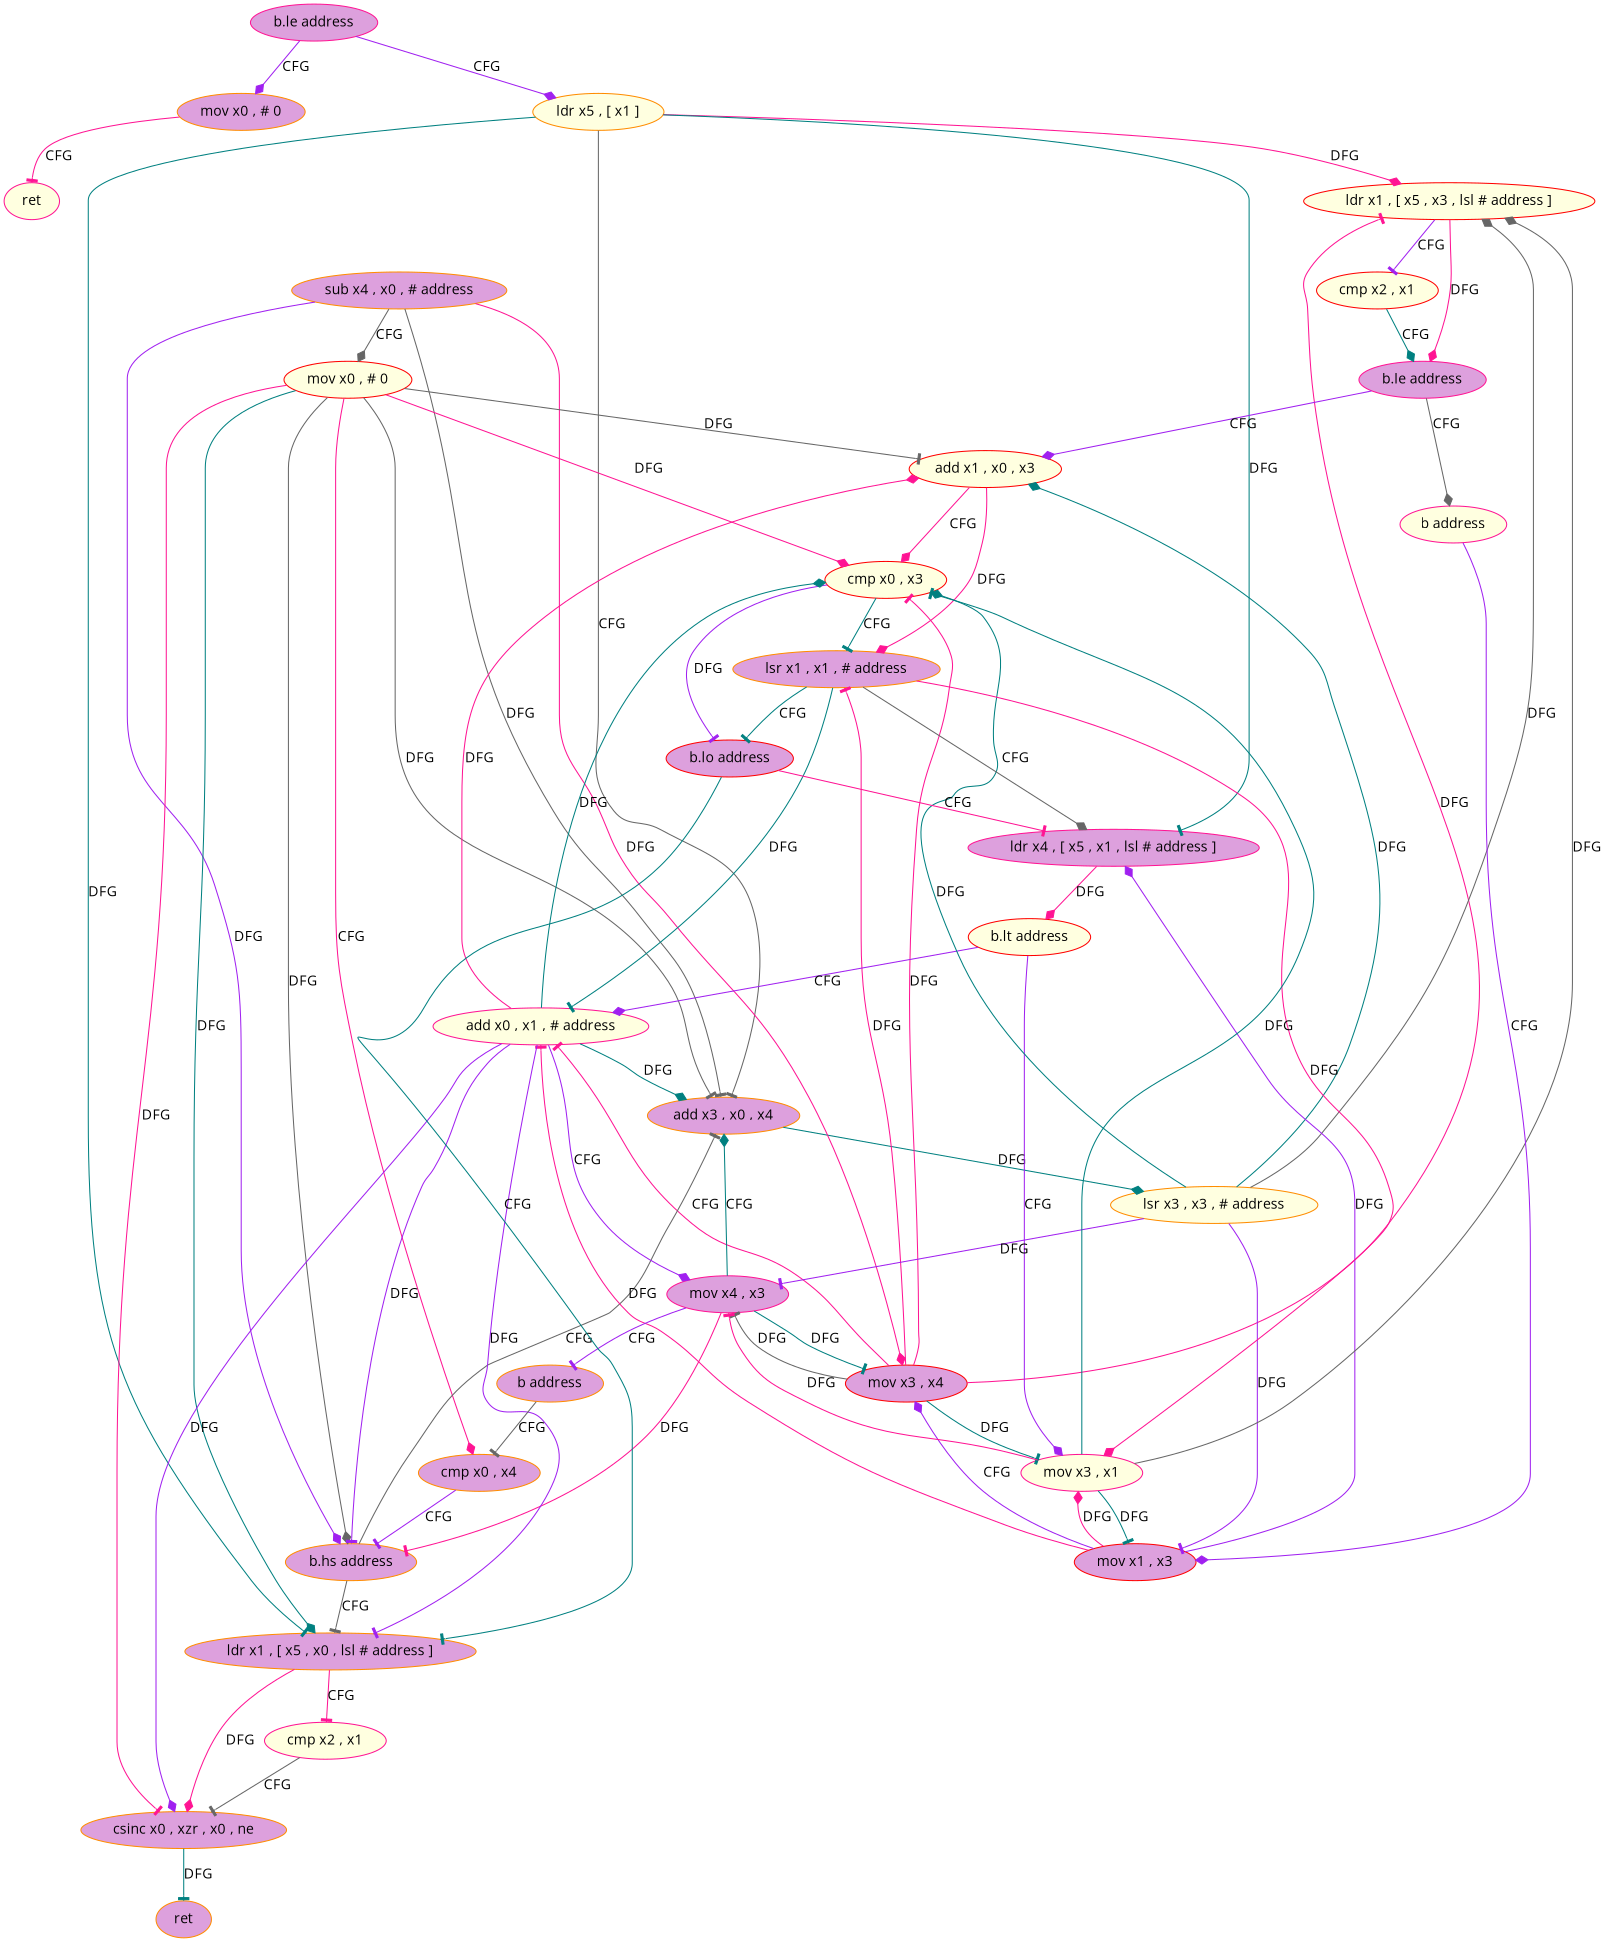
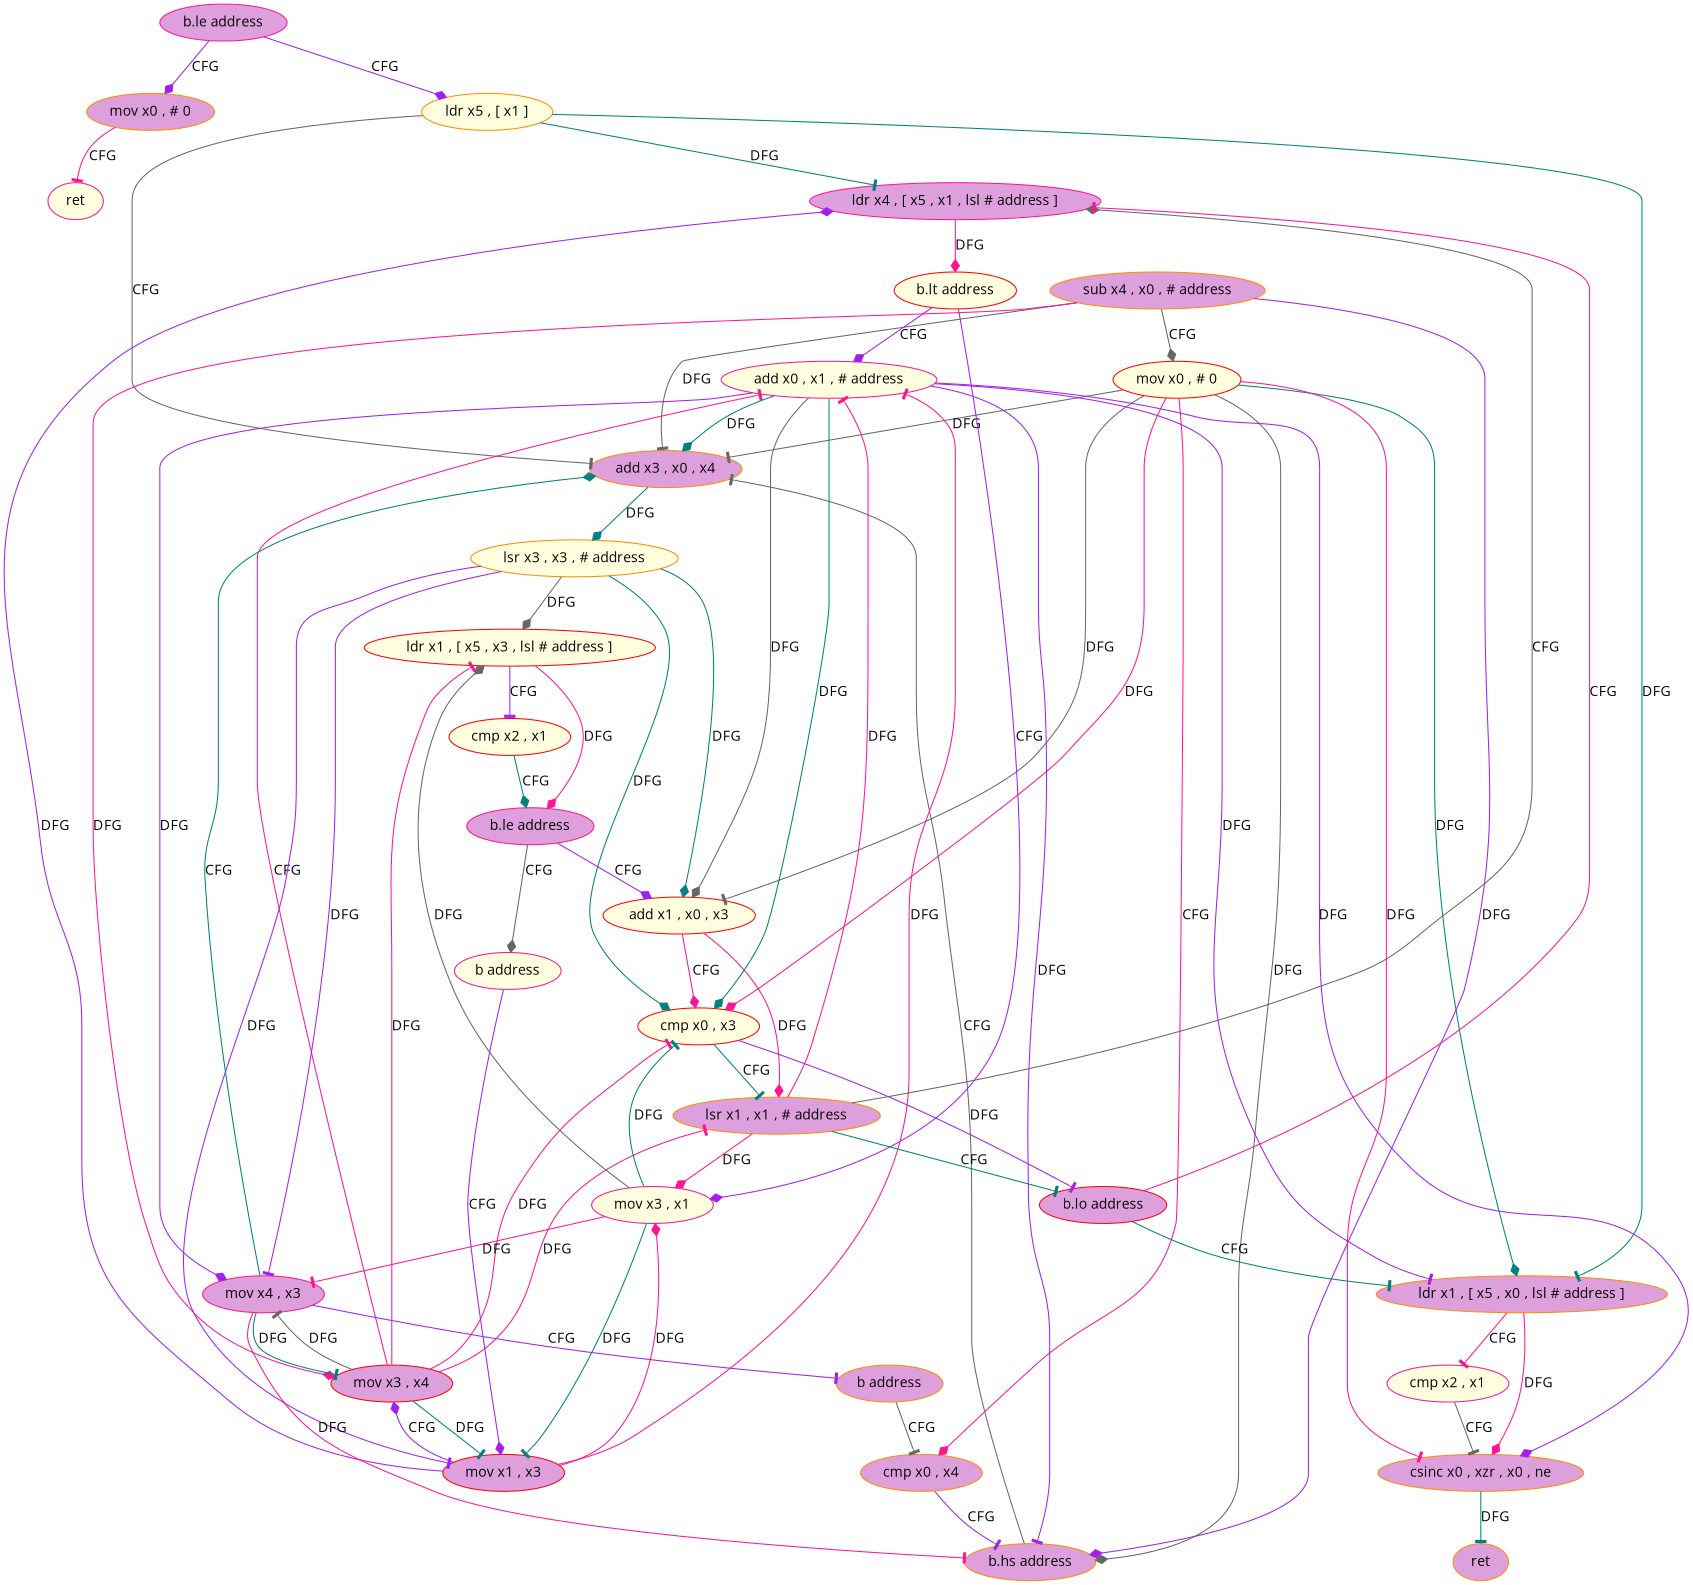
(1029, 129) -> none
(527, 632) -> (771, 643)
(742, 864) -> (866, 753)
(588, 1160) -> (175, 826)
(978, 1435) -> (446, 1427)
(341, 1604) -> none
